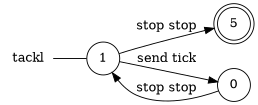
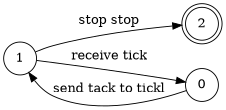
(234, 24) -> (202, 24)
(28, 58) -> none
(167, 59) -> (109, 56)
(167, 88) -> (109, 89)
